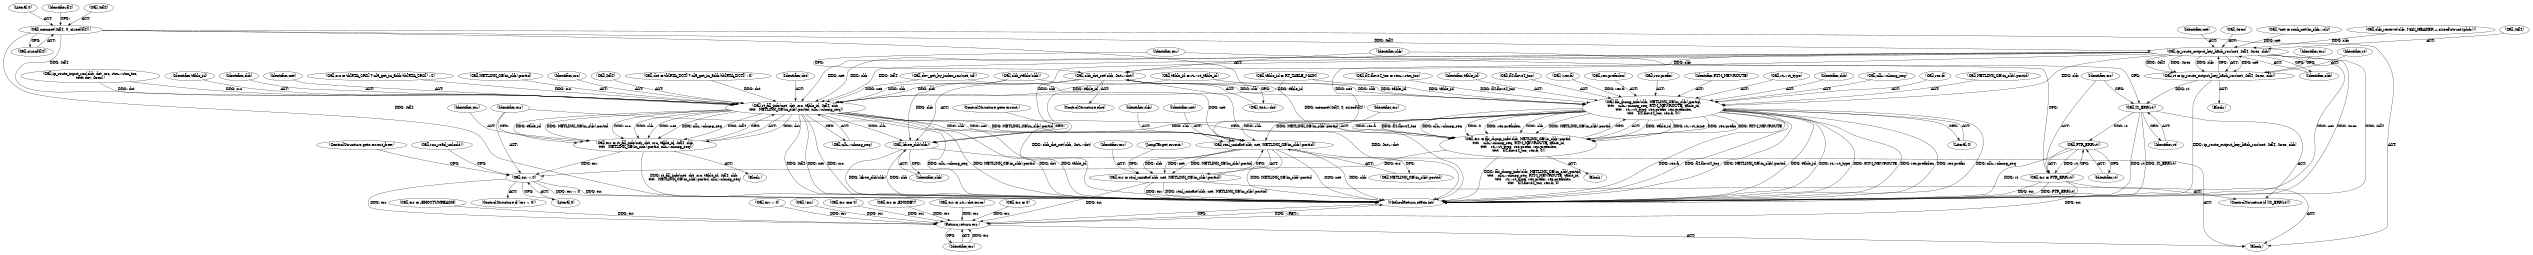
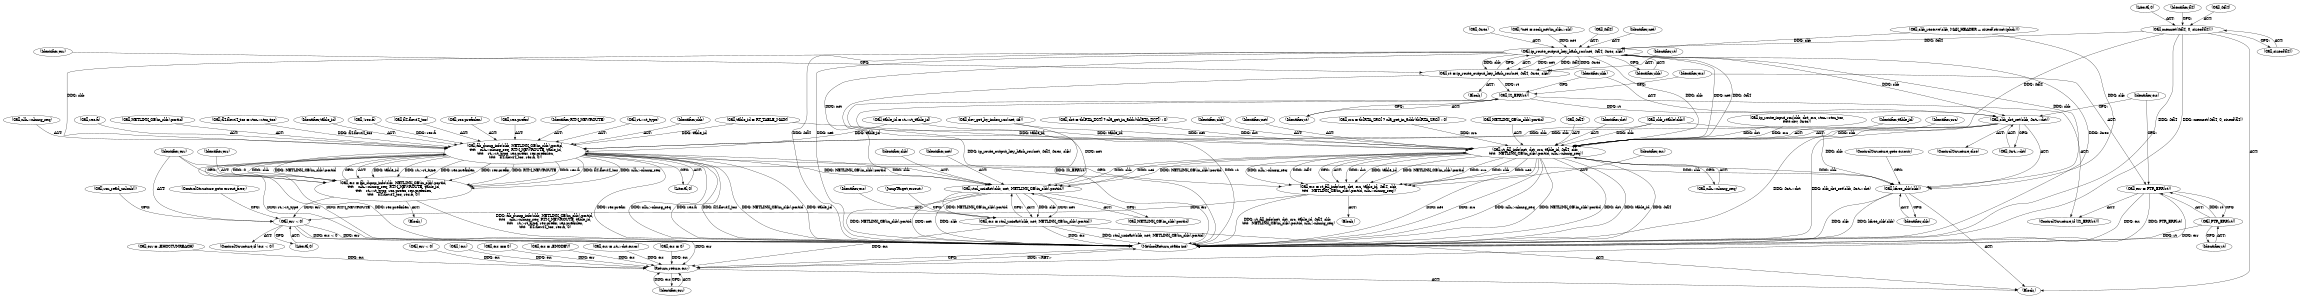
(2112, 125) -> (1727, 113)
none -> (2107, 141)
